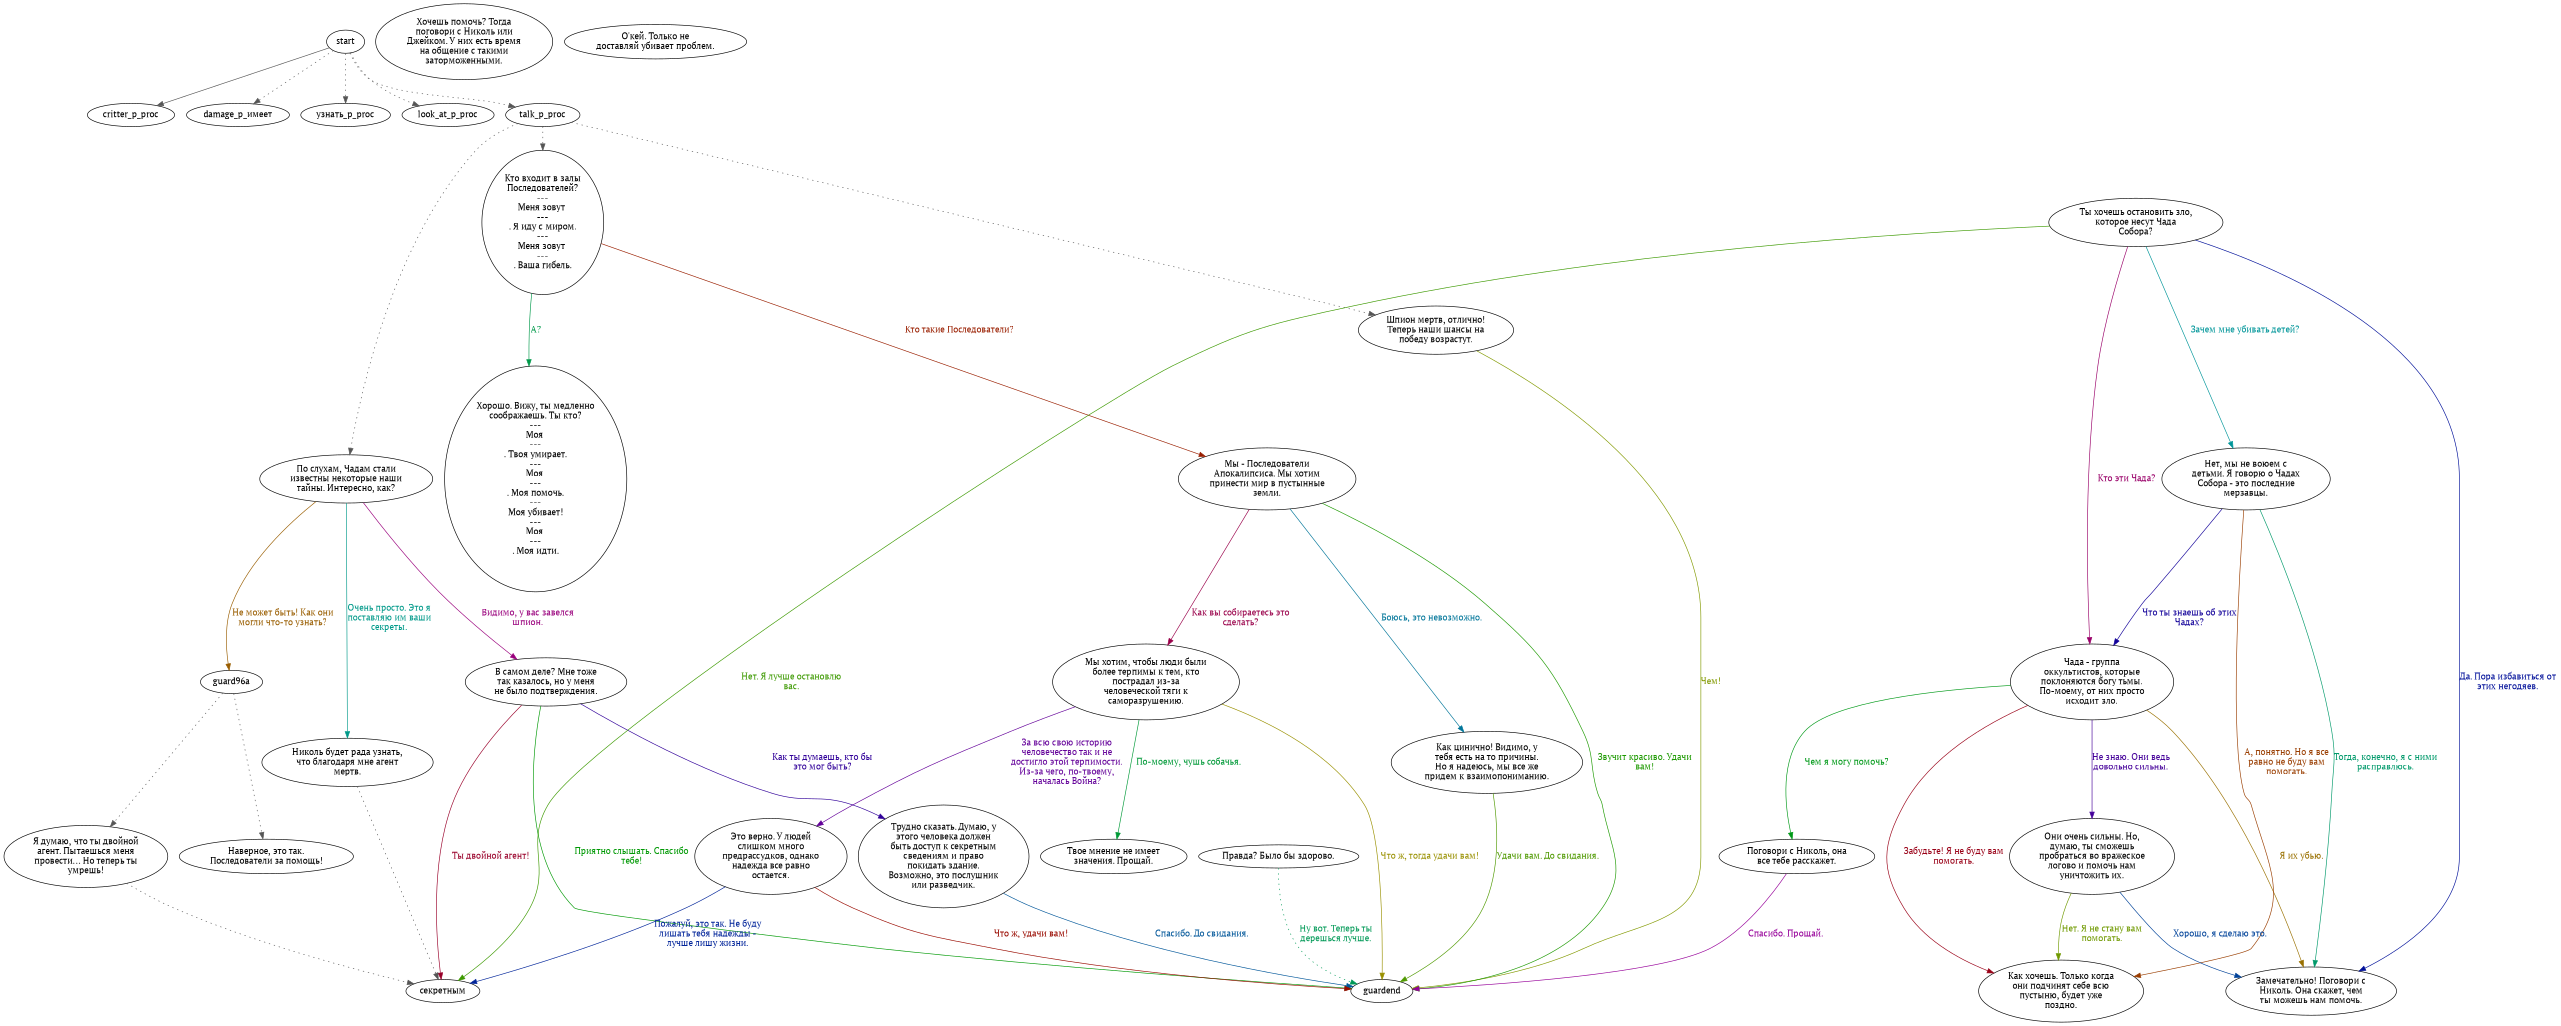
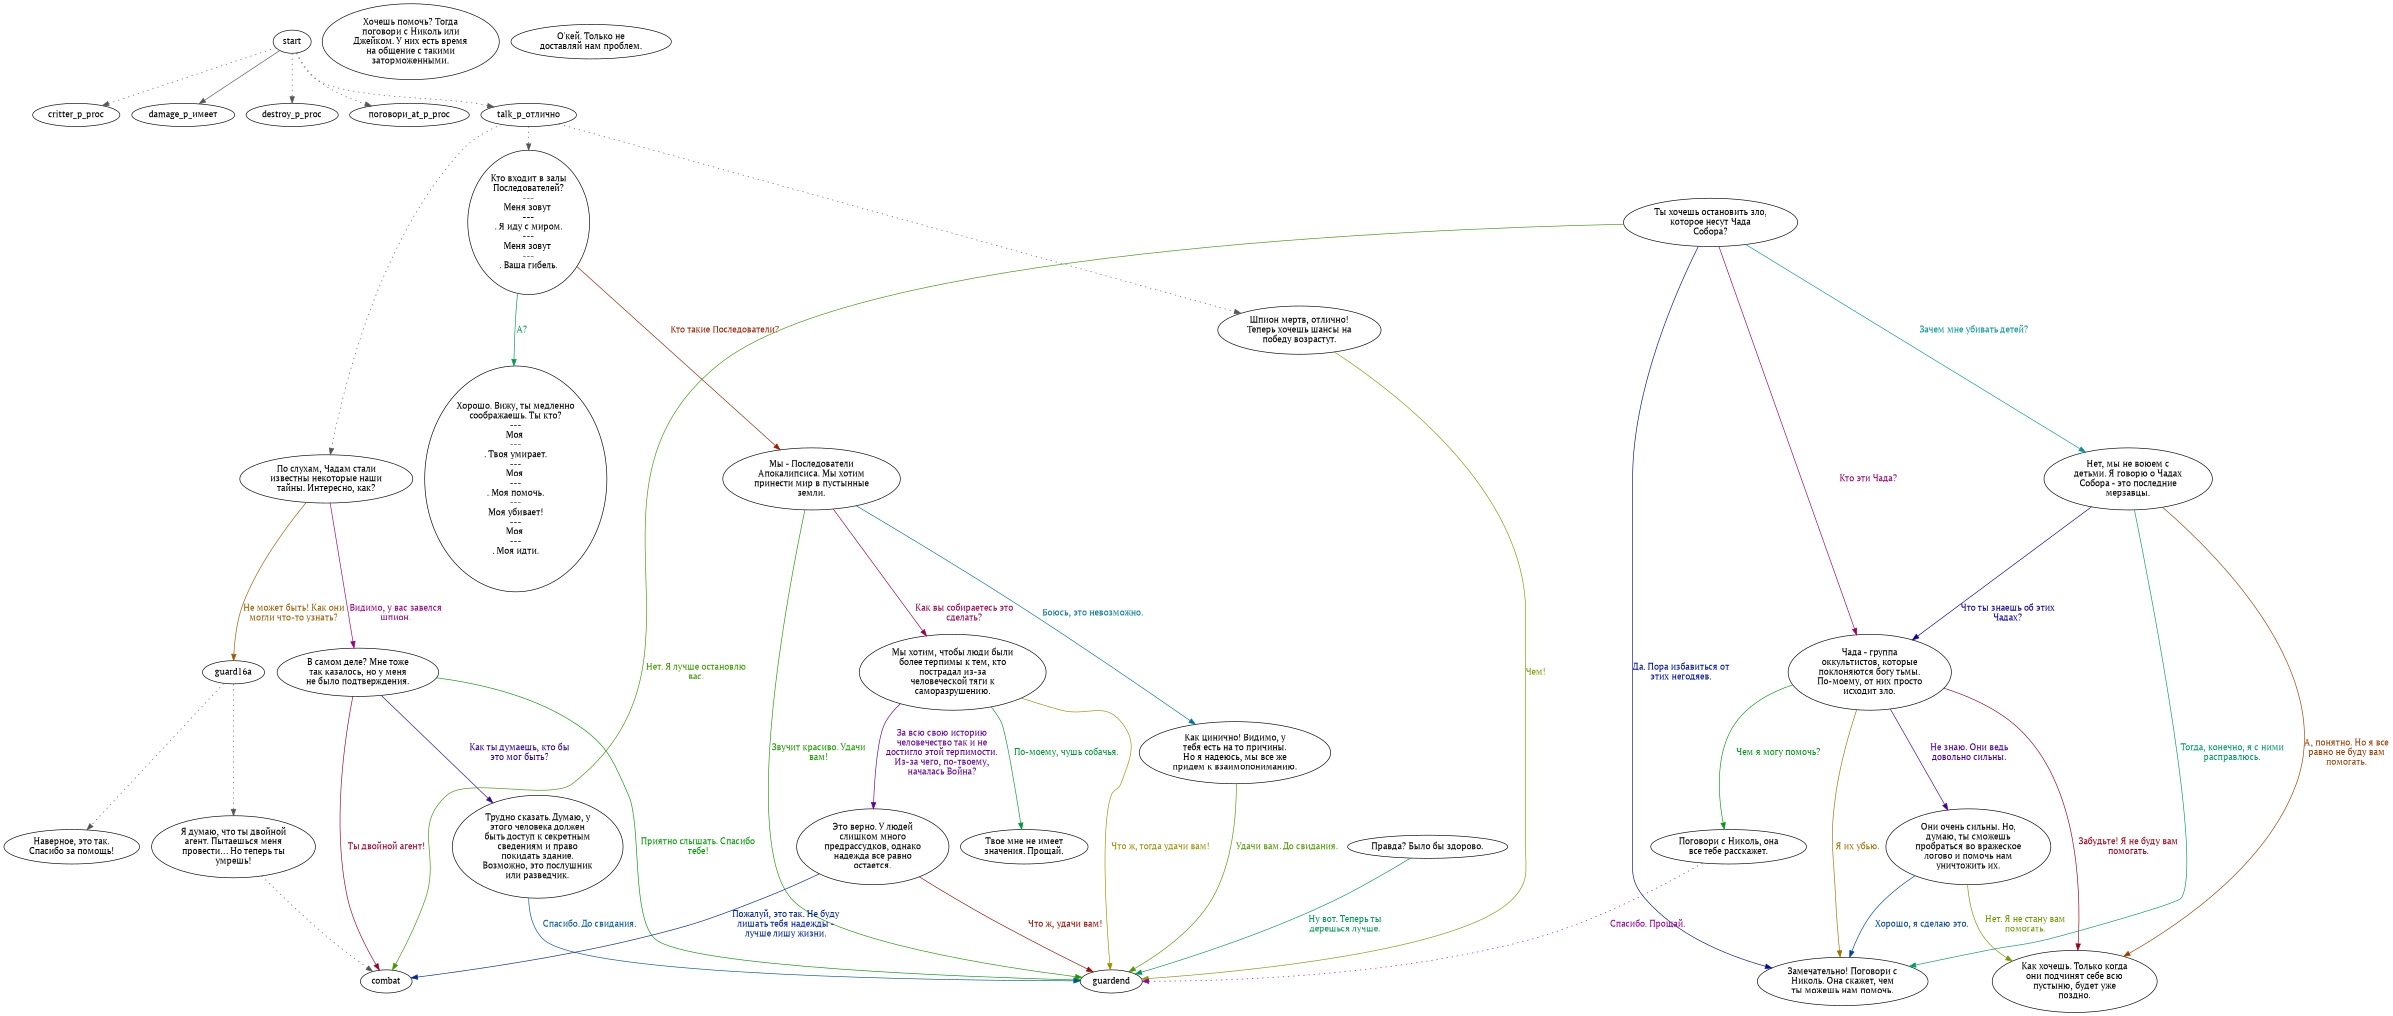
(656, 42) -> (591, 42)
(296, 75) -> (242, 75)
(246, 76) -> (192, 76)
(346, 115) -> (292, 115)
(448, 115) -> (409, 115)
(543, 115) -> (529, 115)
(1436, 330) -> (1299, 330)
(232, 682) -> (234, 672)
(348, 762) -> none
(266, 856) -> (72, 847)
(1114, 856) -> (1024, 847)
(1293, 939) -> (1280, 924)
(1620, 971) -> (1434, 960)
(443, 991) -> (386, 981)
